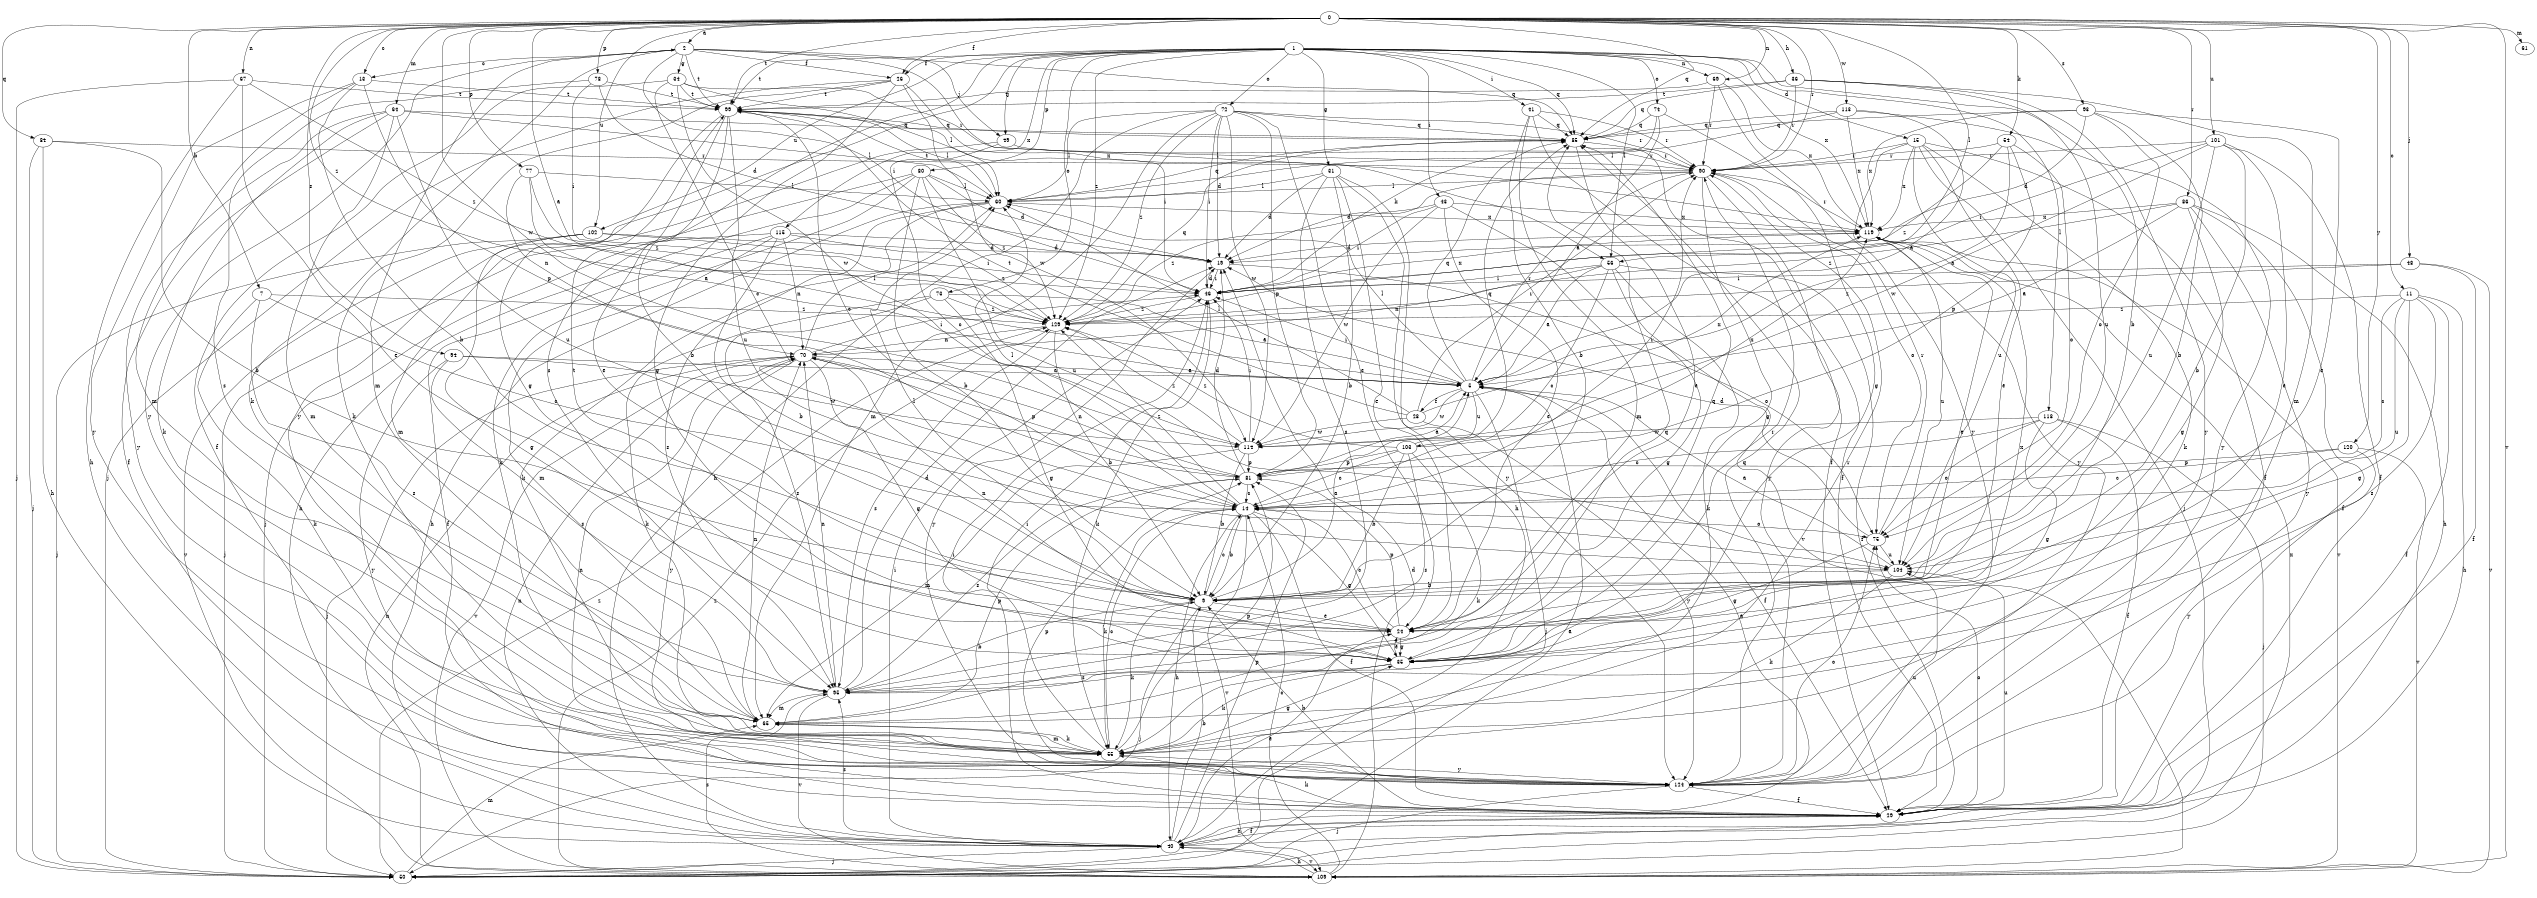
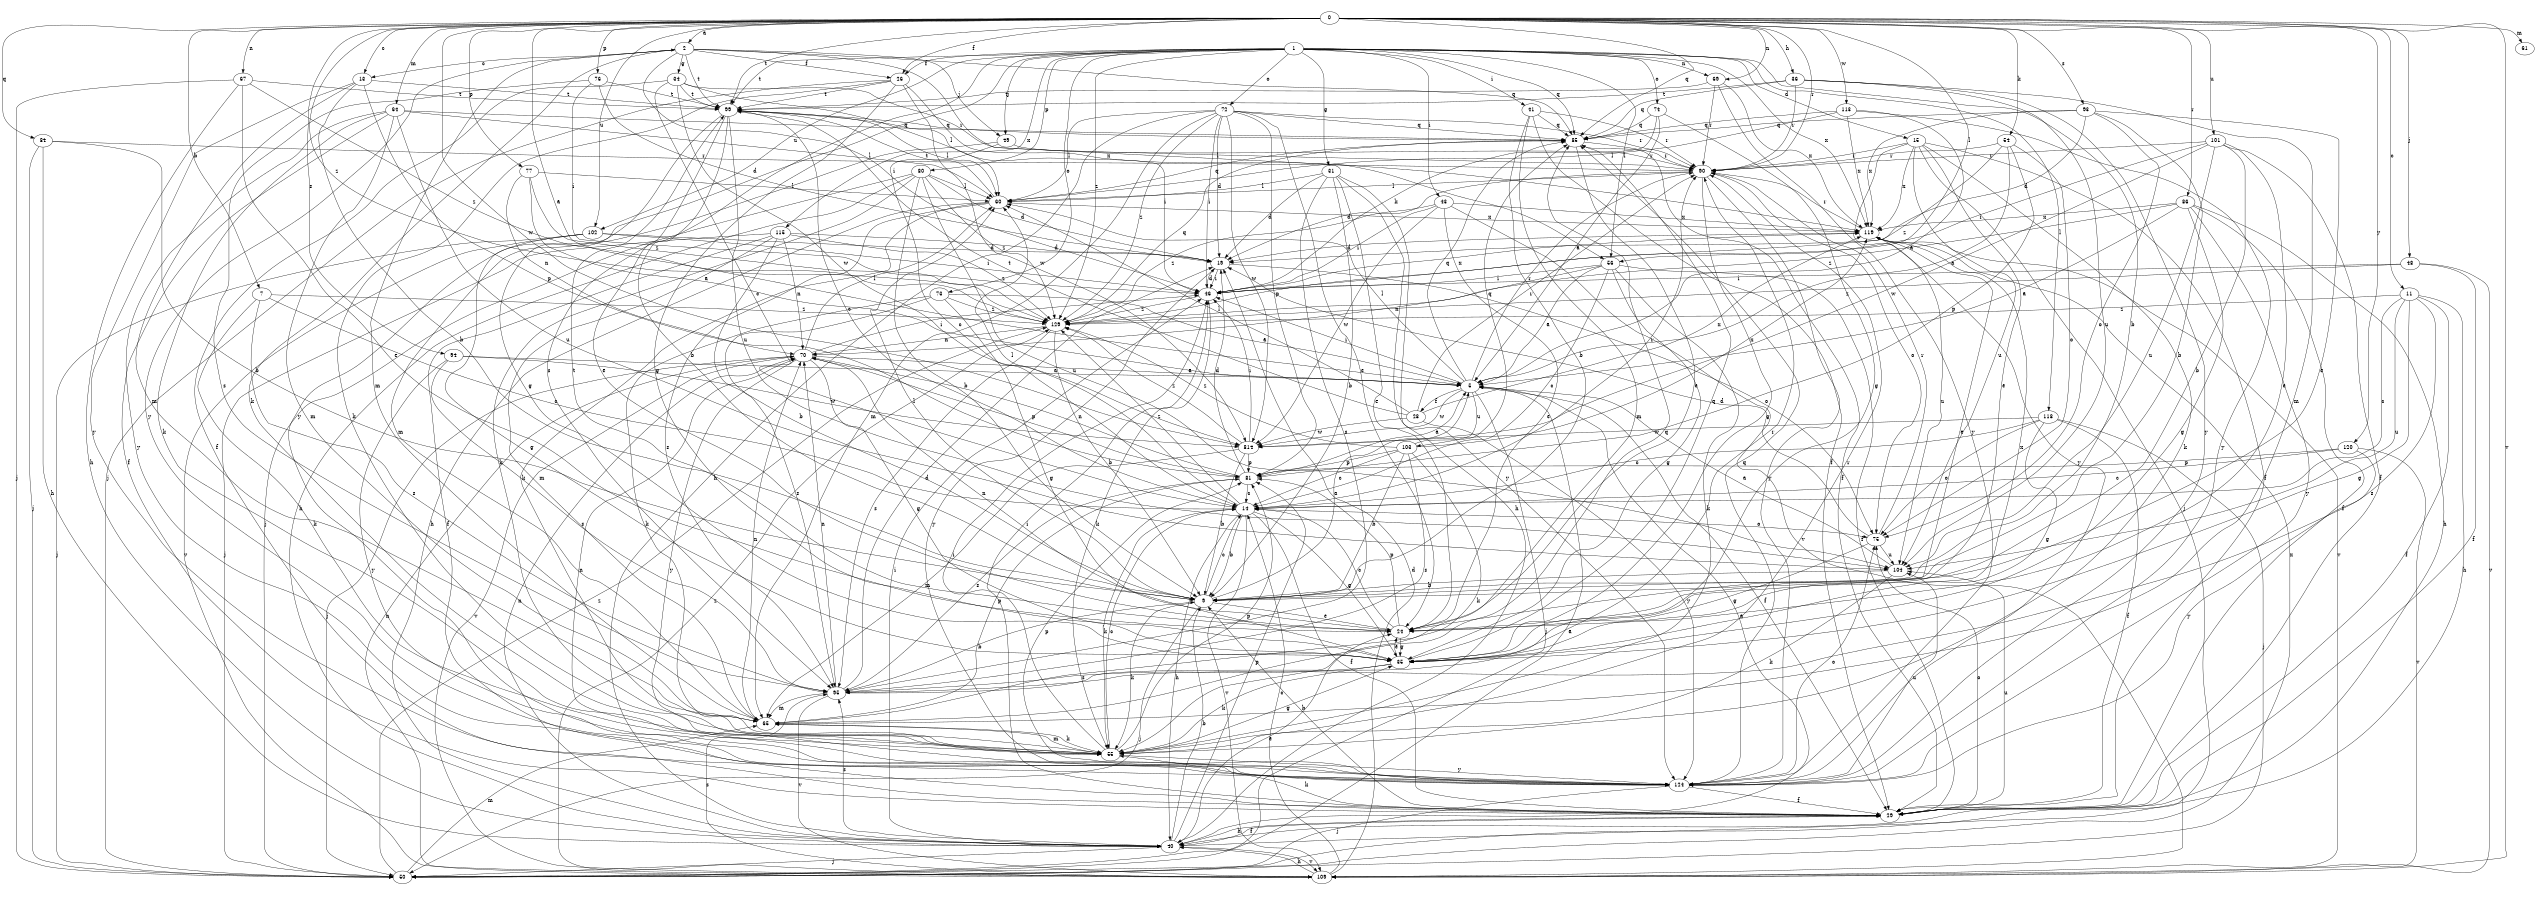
(598, 79) -> (598, 79)
(1248, 448) -> (1248, 448)
